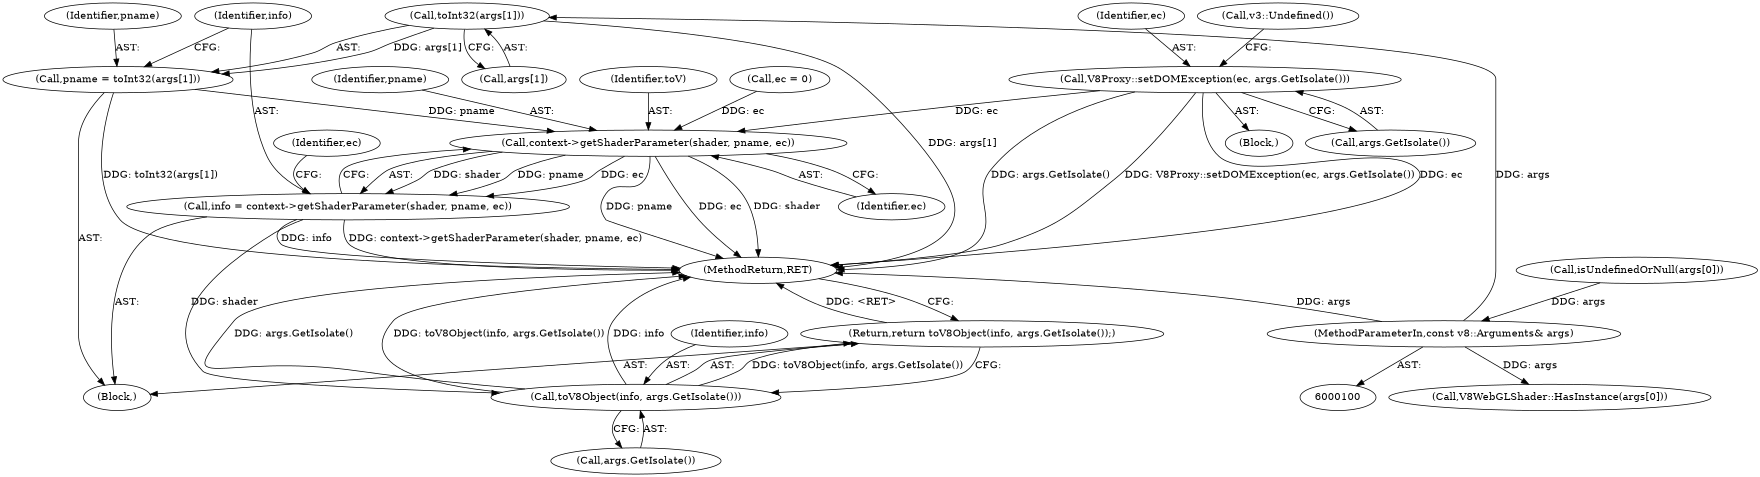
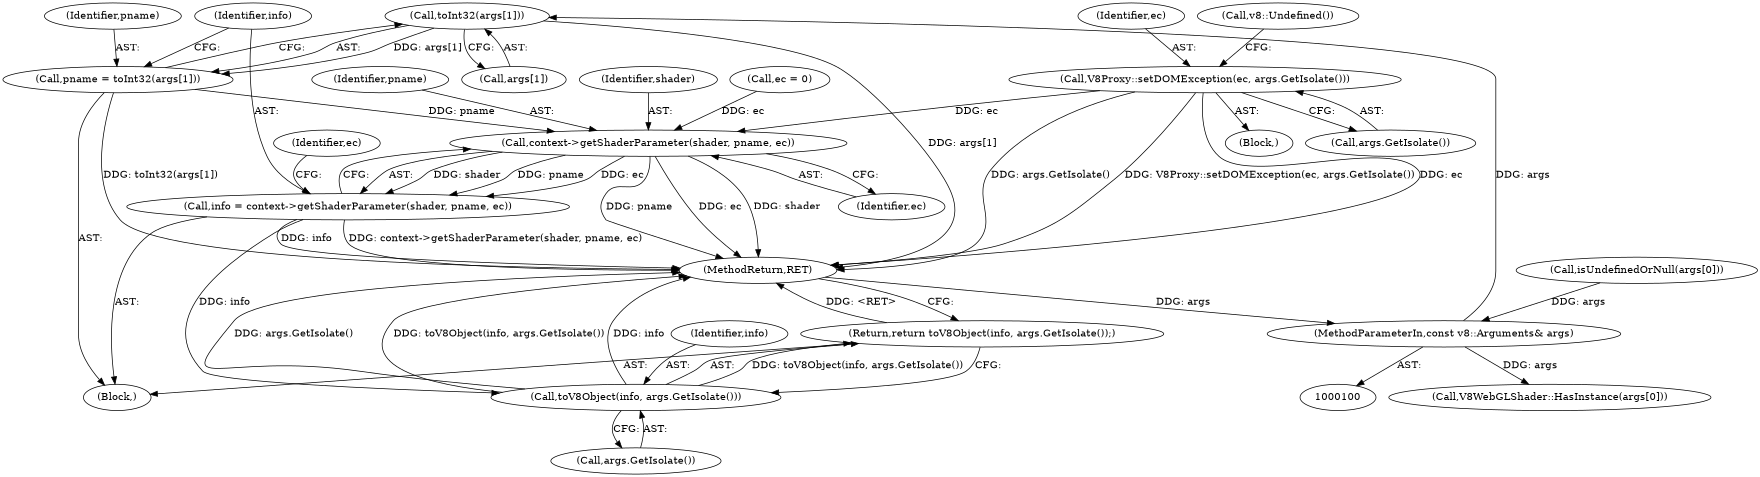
(1278, 16) -> (1278, 16)
none -> (279, 42)
(648, 80) -> (648, 80)
(1113, 287) -> (1076, 300)
(225, 302) -> (225, 302)
(1338, 397) -> (1338, 397)
